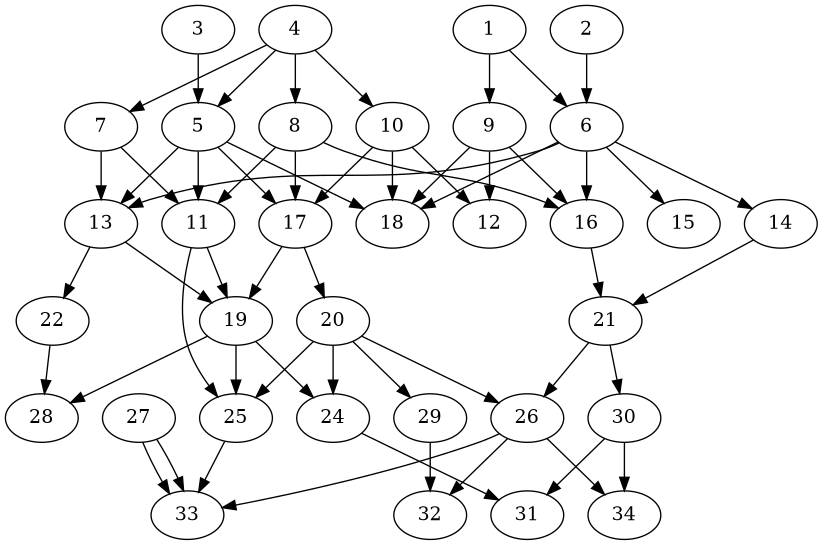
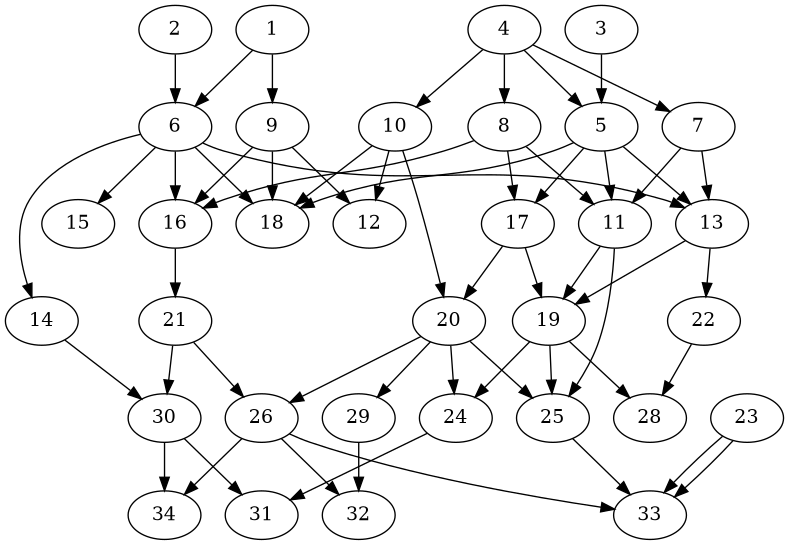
(352, 167) -> (423, 216)
(699, 269) -> (98, 365)
(139, 418) -> (747, 418)
